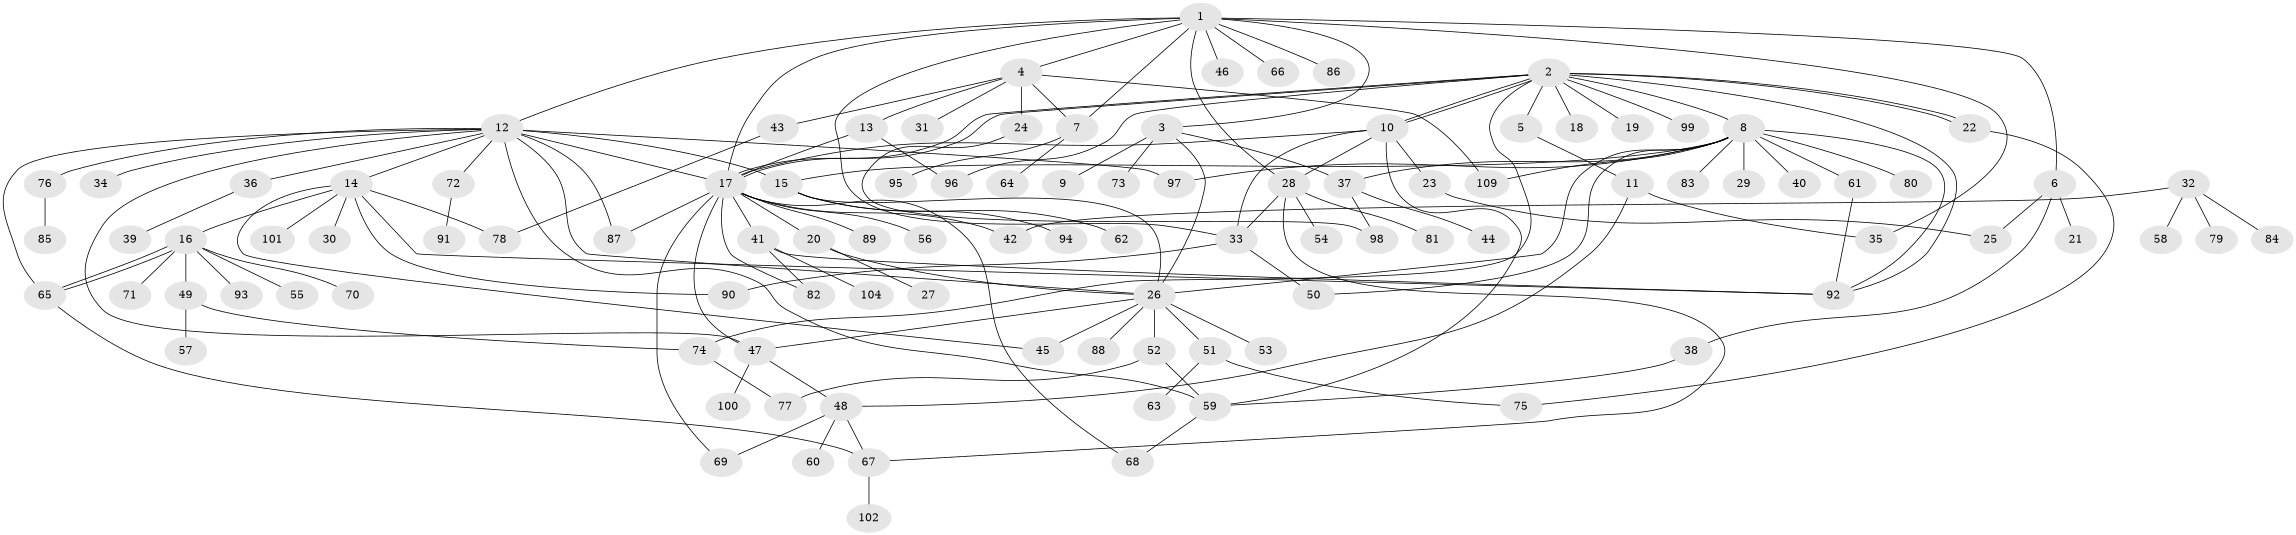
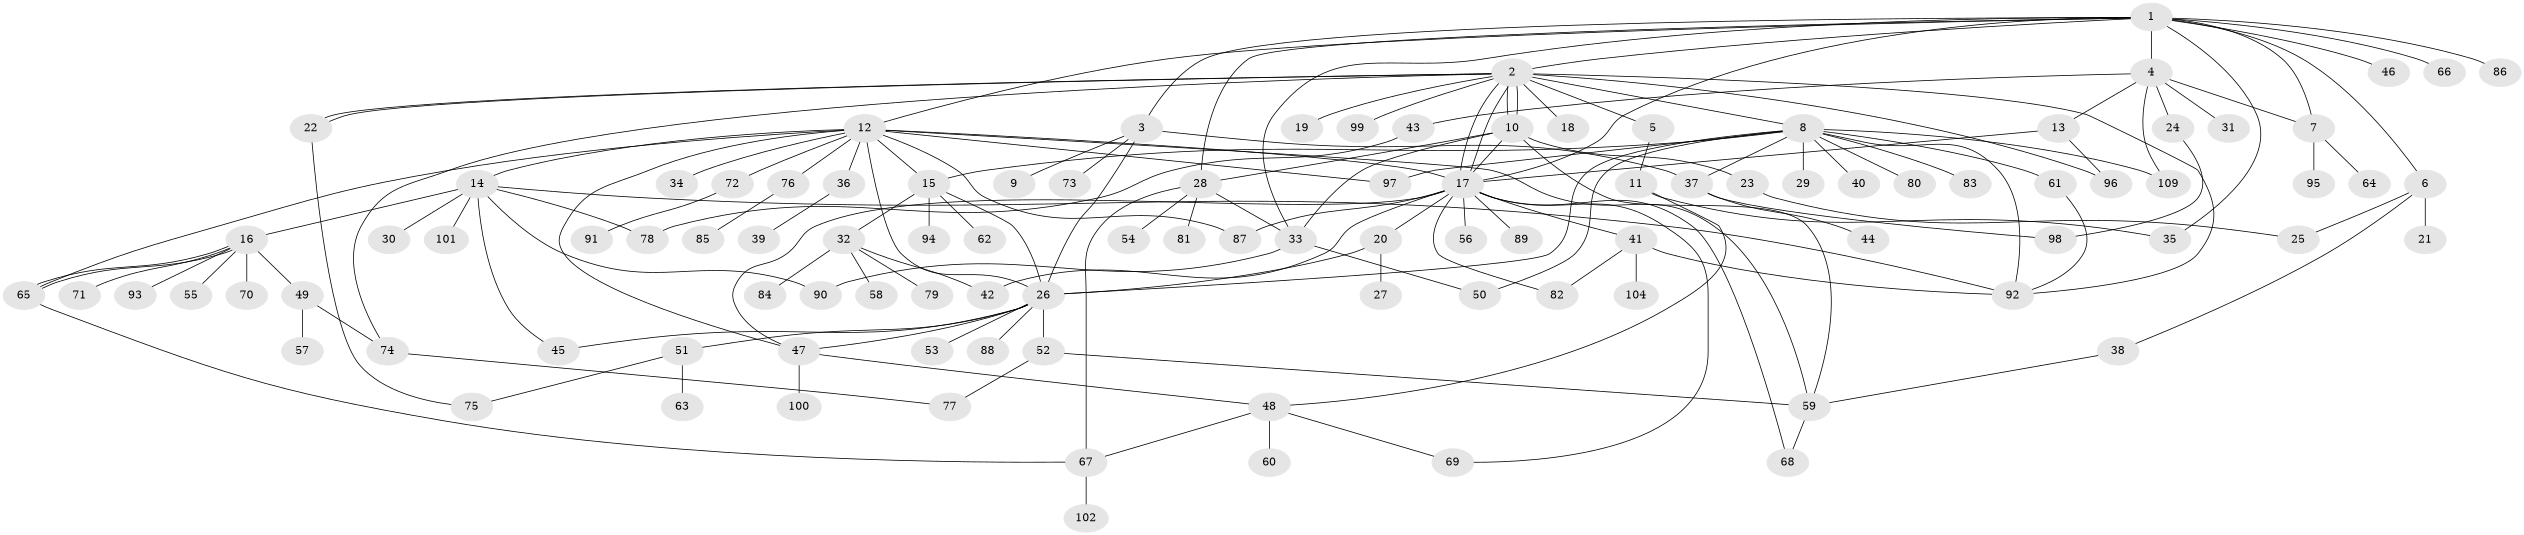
none -> (1831, 38)
none -> (878, 217)
